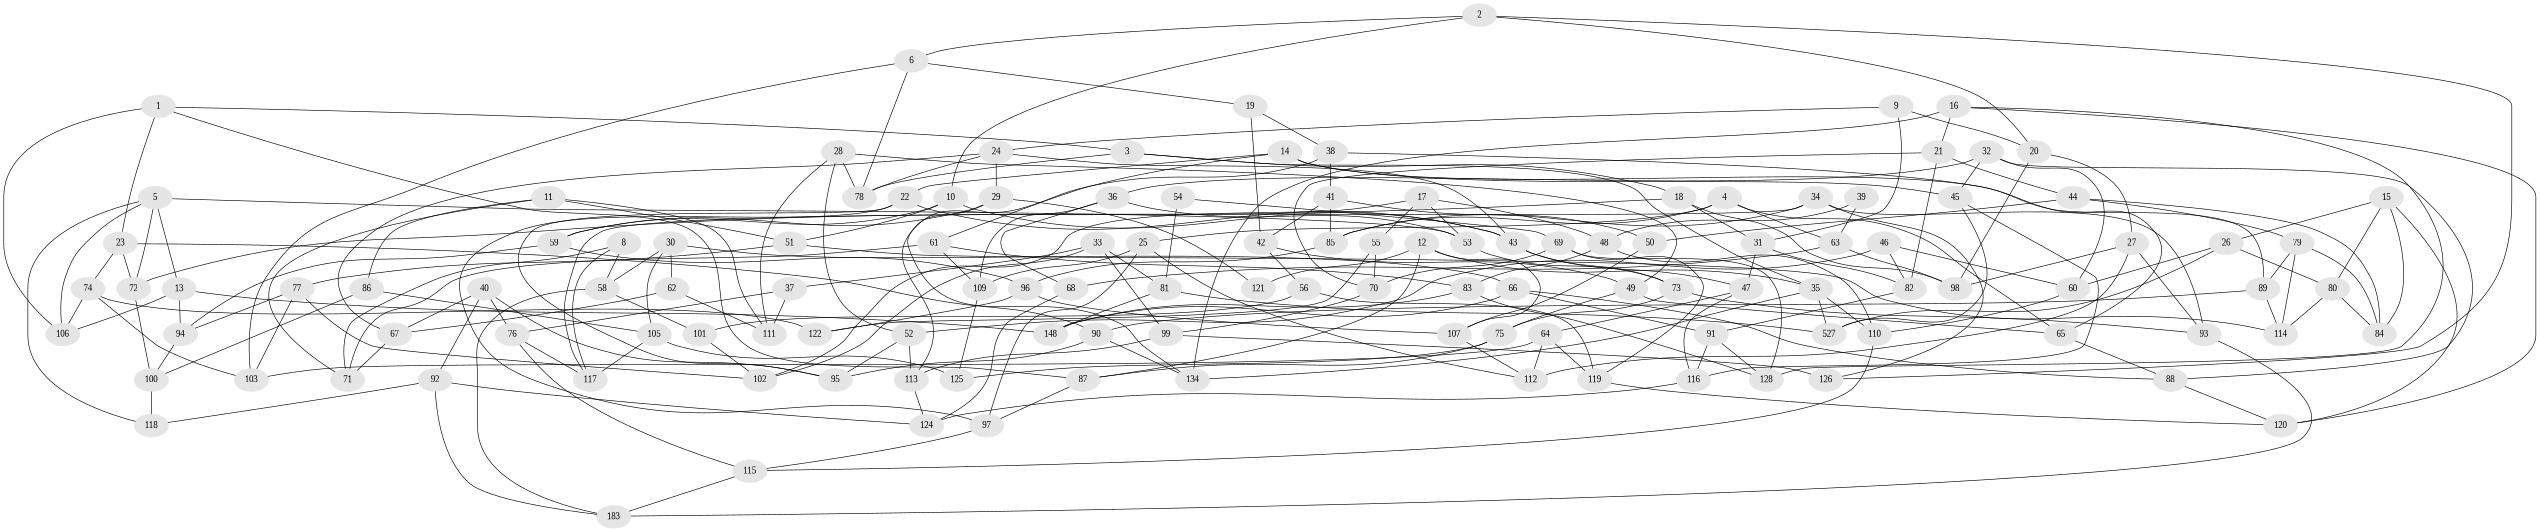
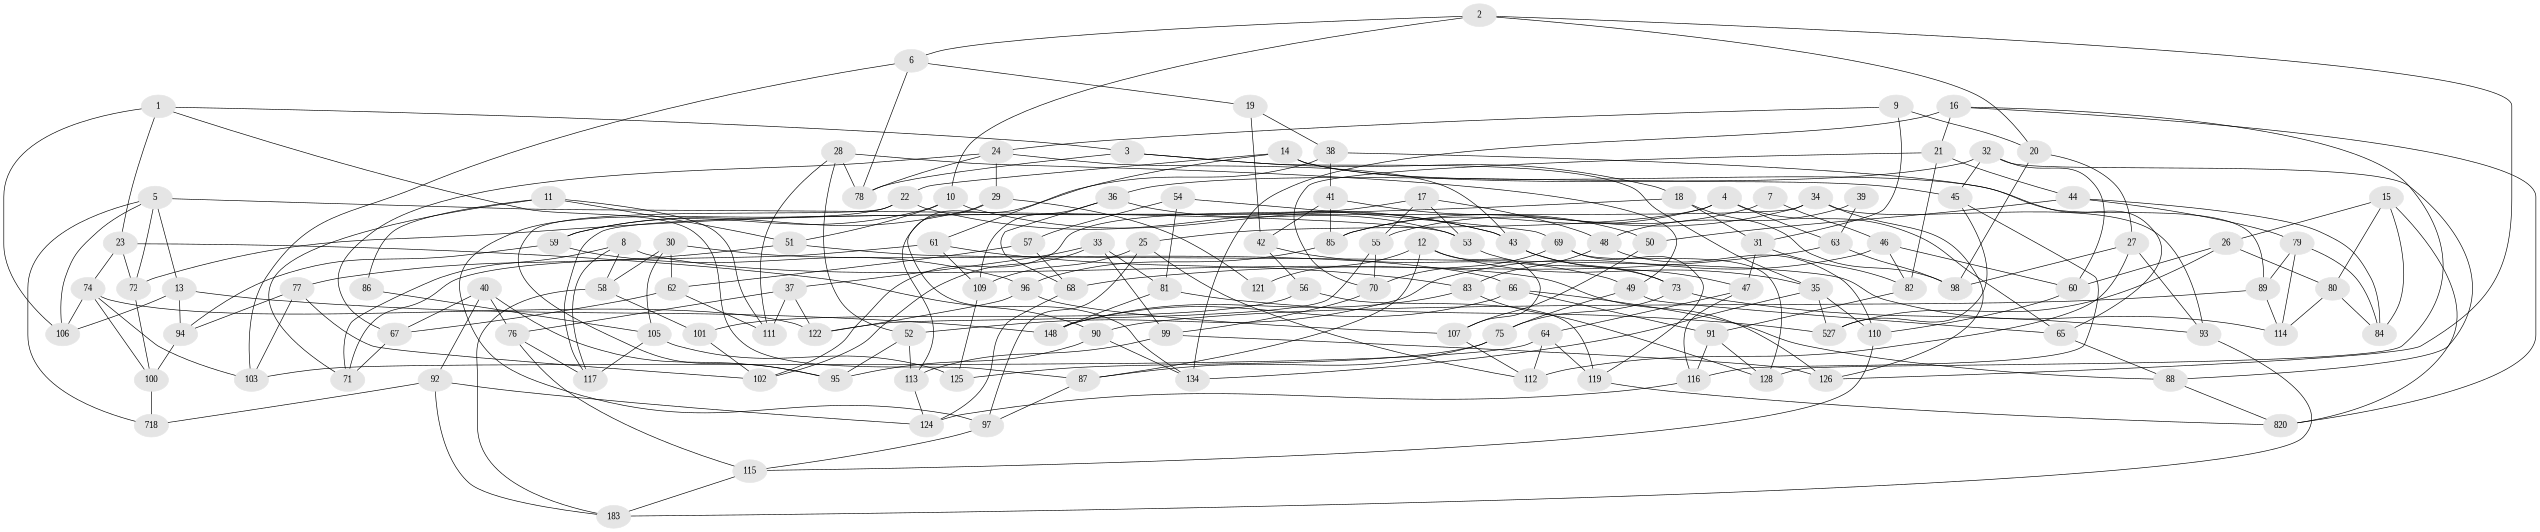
none -> (1770, 198)
none -> (1028, 243)
none -> (1145, 269)
none -> (802, 312)
(259, 334) -> (120, 334)
(151, 426) -> (151, 426)
(2281, 426) -> (2281, 426)
